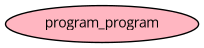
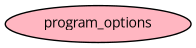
(102, 24) -> (98, 24)
